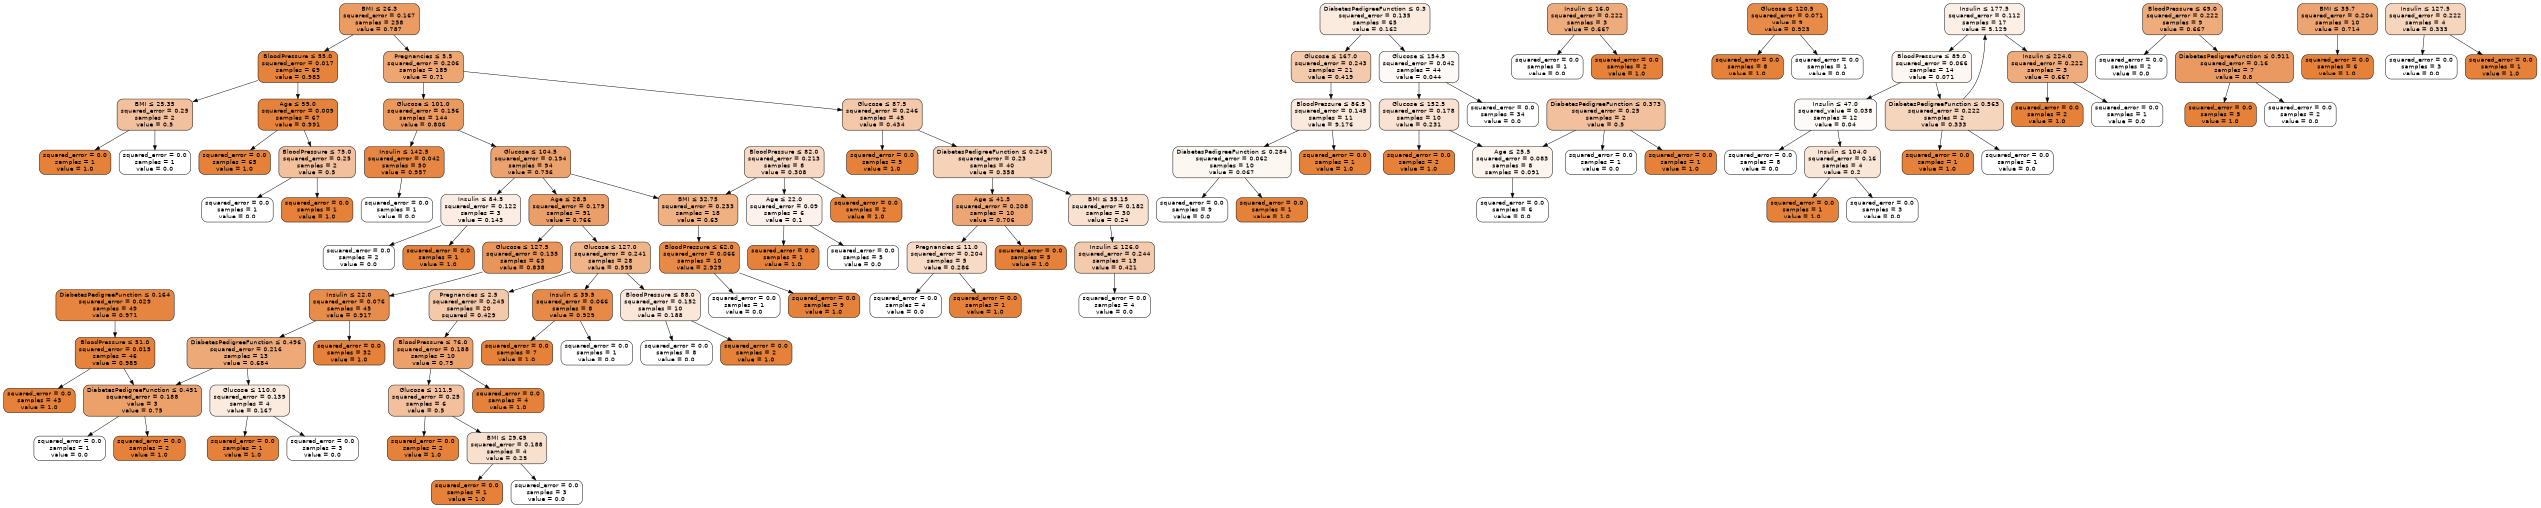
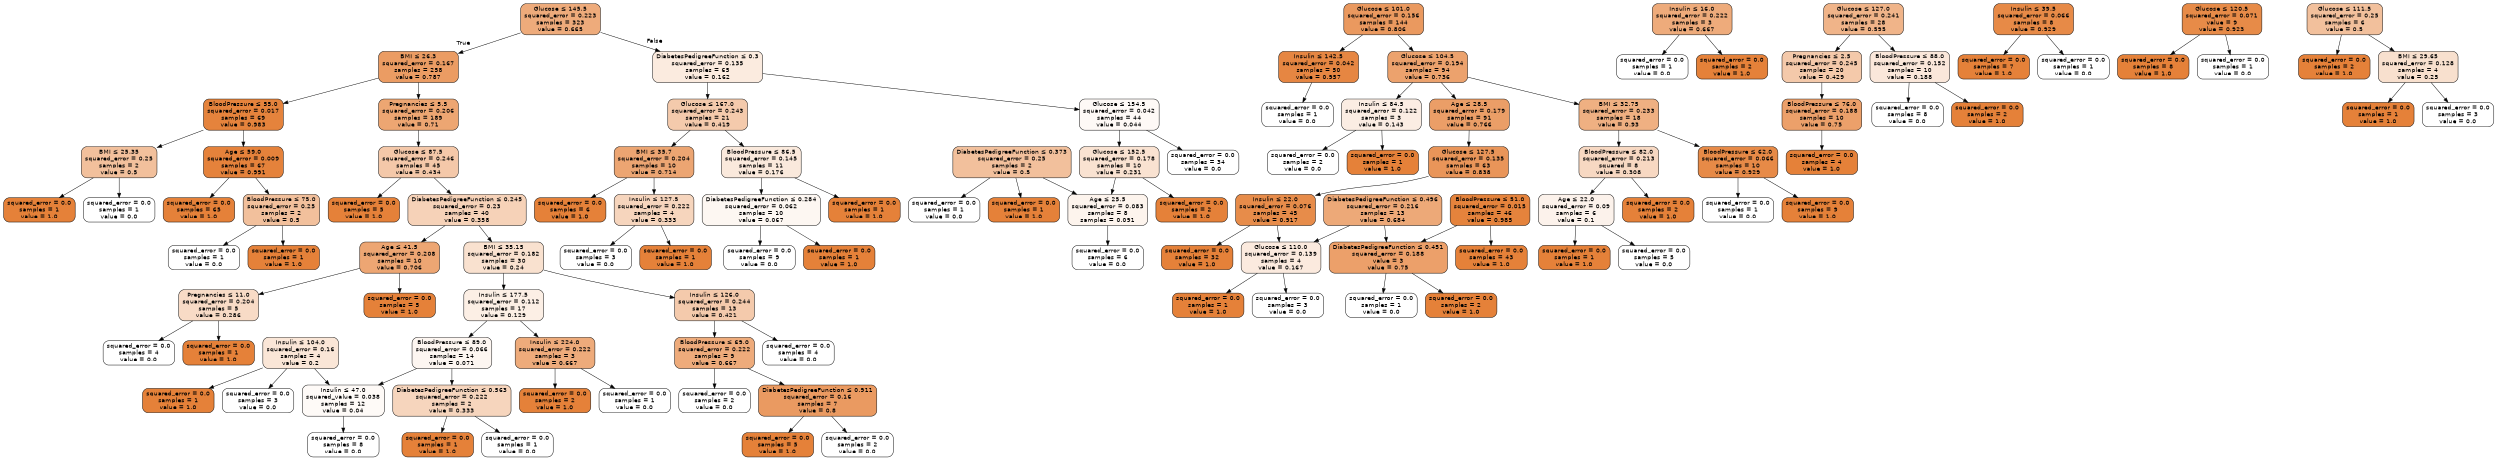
none -> (561, 19)
(1985, 29) -> (504, 315)
(1980, 72) -> (504, 279)
(424, 88) -> none
(1331, 125) -> (761, 172)
(1839, 136) -> (320, 375)
none -> (683, 137)
(784, 165) -> (1619, 165)
none -> (654, 184)
(743, 185) -> (1619, 136)
(698, 220) -> (1619, 125)
(588, 232) -> none
(699, 268) -> (1738, 172)
(593, 280) -> none
(115, 305) -> none
(469, 315) -> (1822, 77)
none -> (715, 327)
(300, 328) -> (1278, 231)
(430, 374) -> none
(507, 445) -> (2418, 63)
